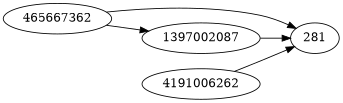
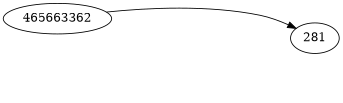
(57, 19) -> (57, 19)
(201, 38) -> none
(201, 84) -> none
